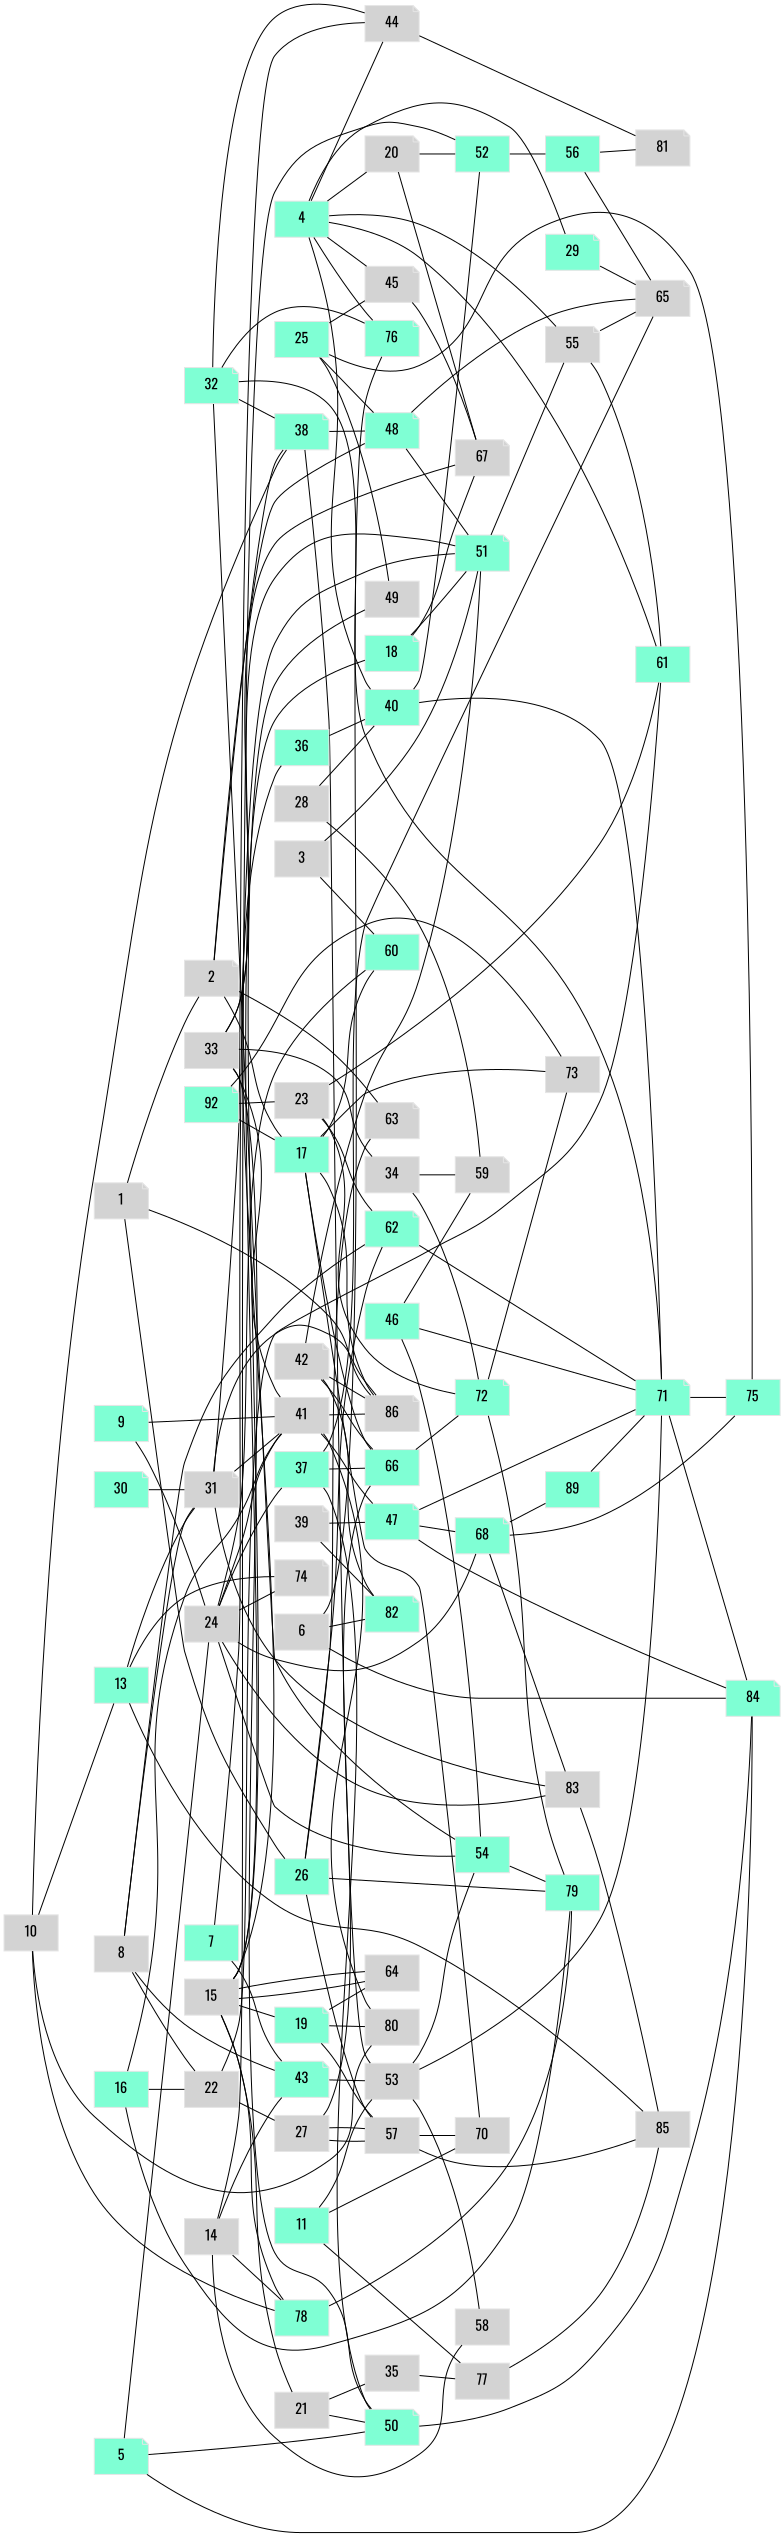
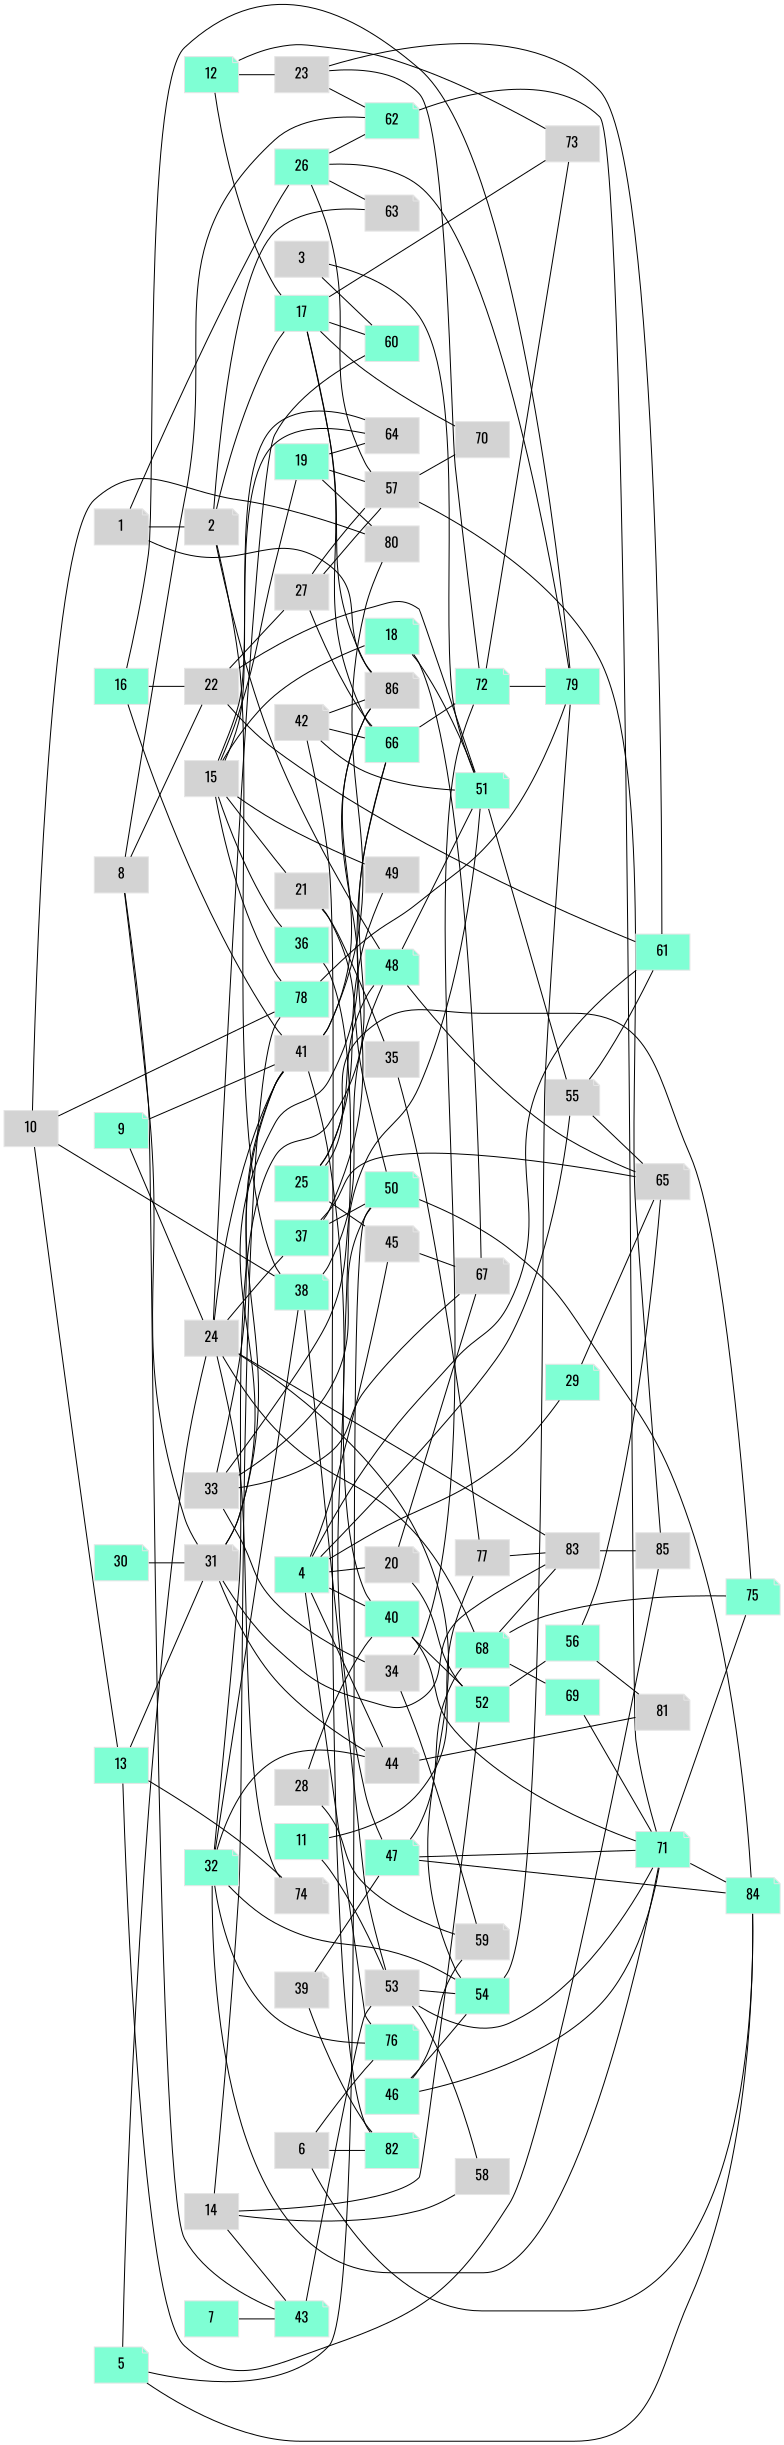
(212, 1105) -> (212, 75)
none -> (268, 1173)
(240, 1178) -> (409, 604)
(753, 1397) -> (753, 1597)
(573, 1490) -> (573, 1697)
(302, 2025) -> (302, 462)
(392, 2181) -> none
(612, 2277) -> (528, 1554)
